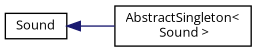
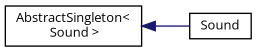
(98, 26) -> (172, 26)
